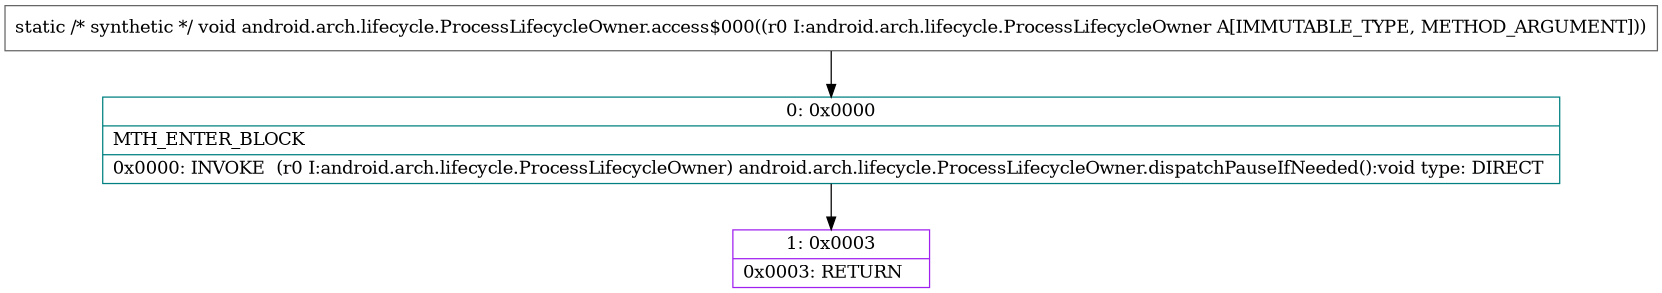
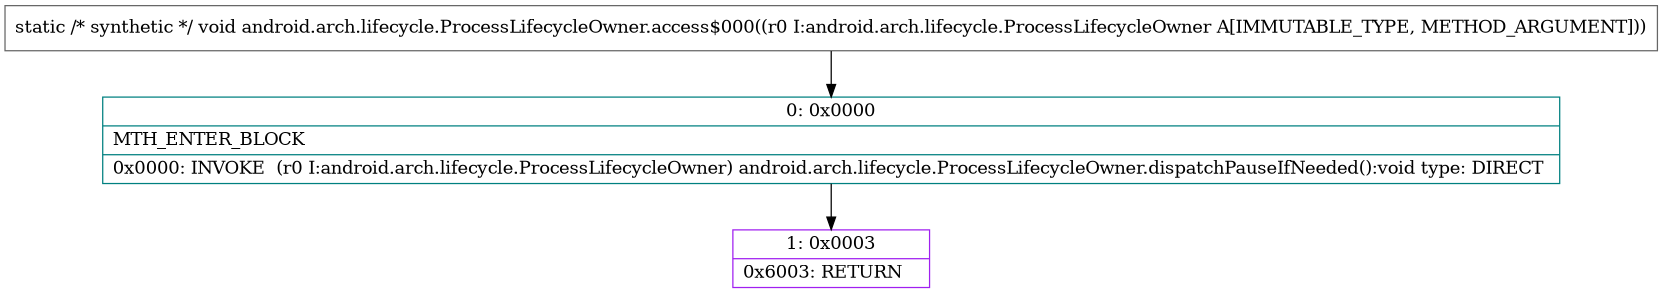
(831, 272) -> (831, 272)
